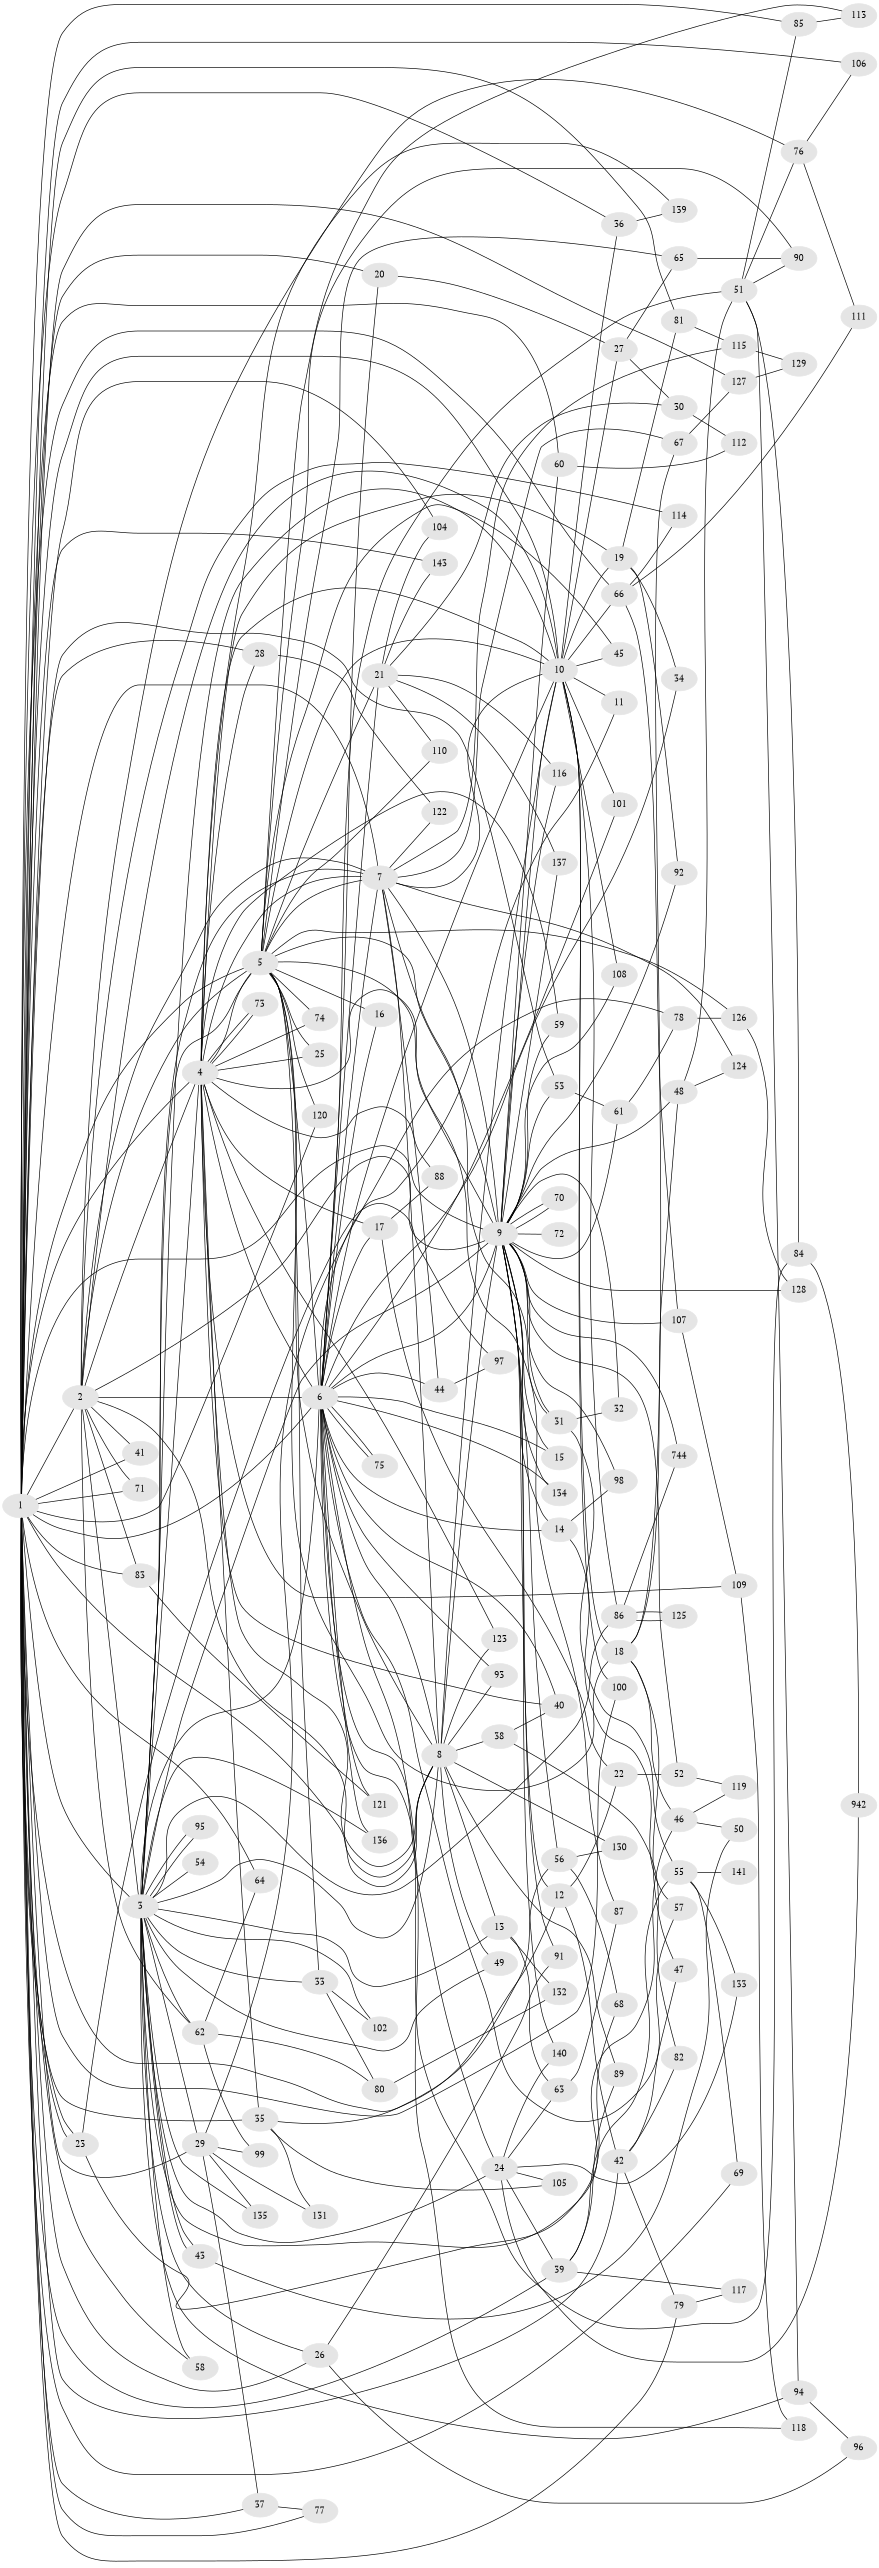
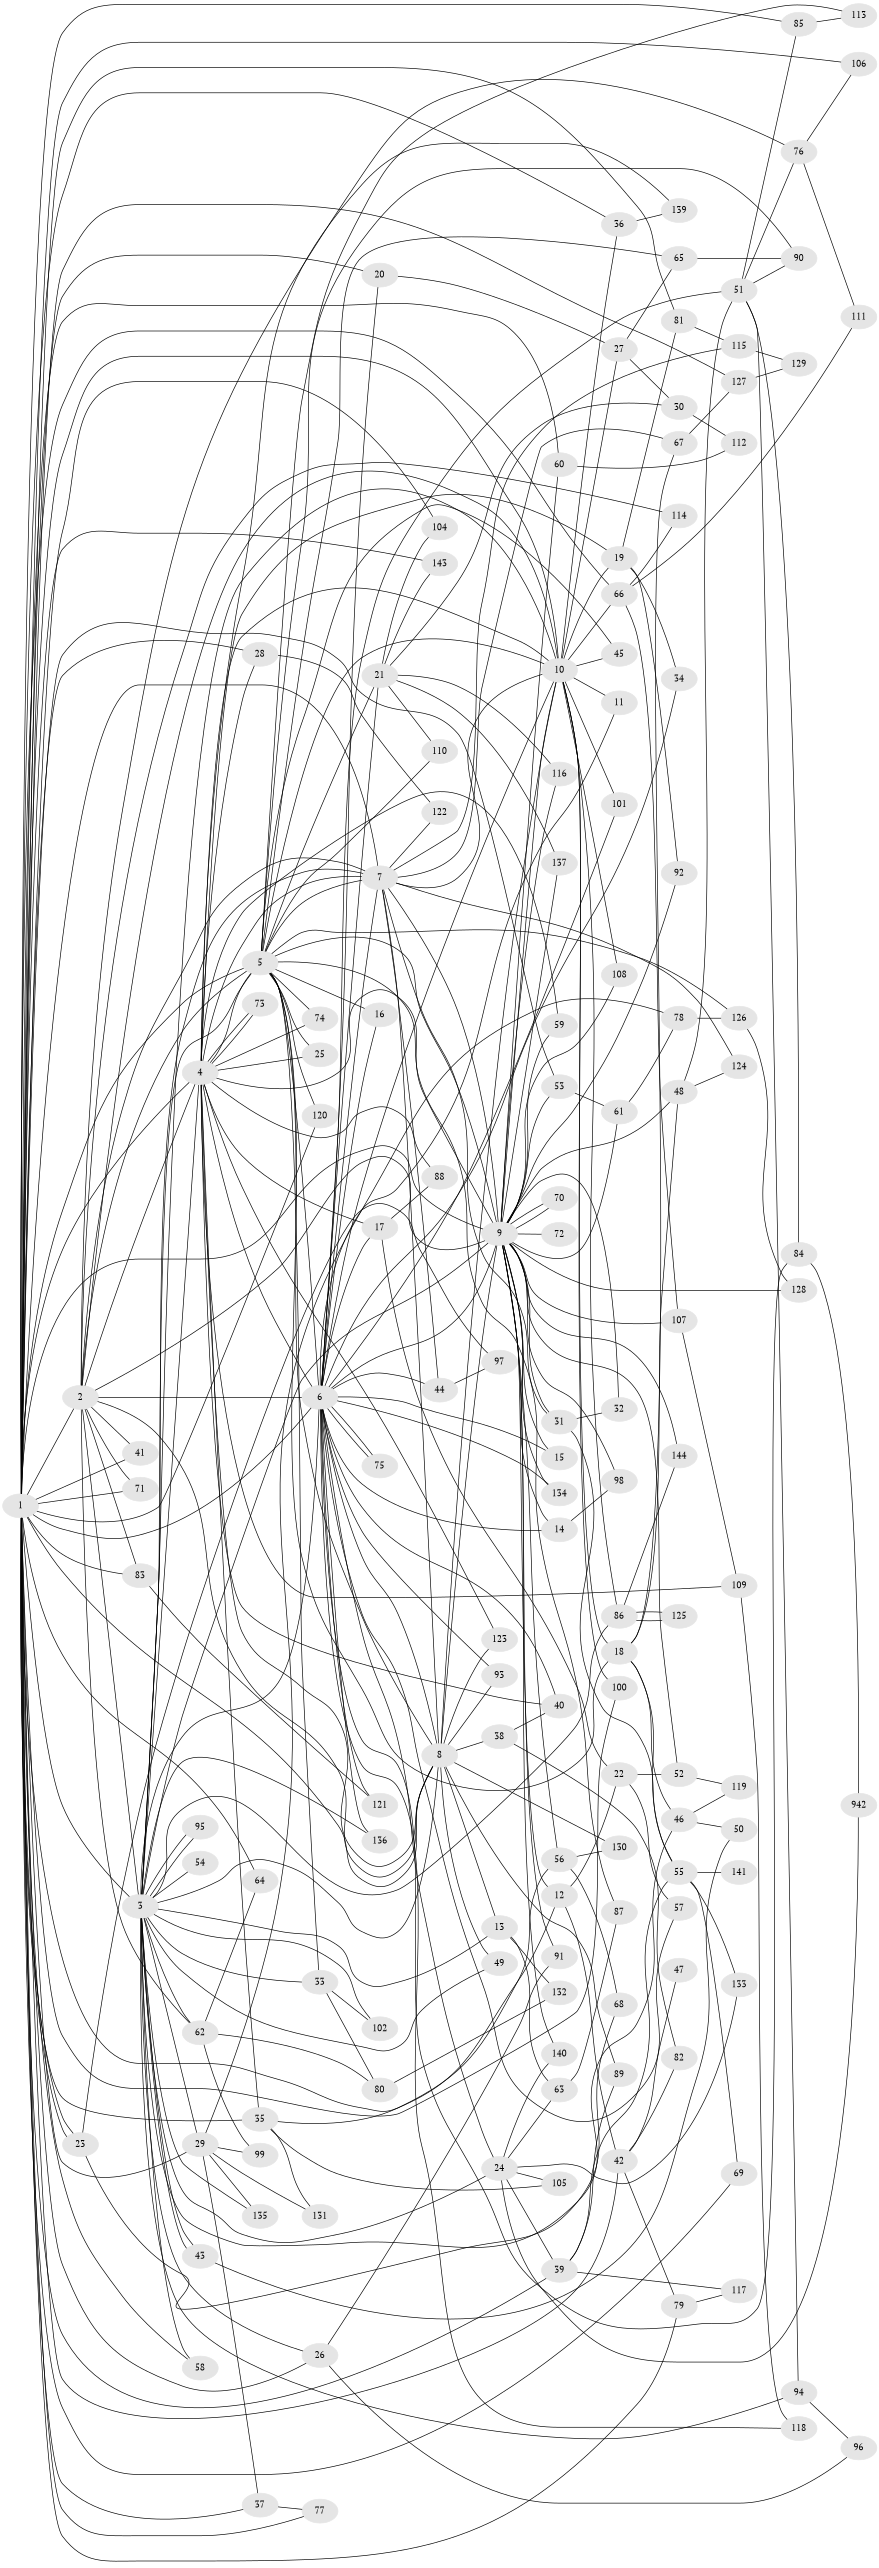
(679, 1456) -> (679, 1456)
(602, 1728) -> (649, 1842)
(654, 1832) -> (653, 1761)
